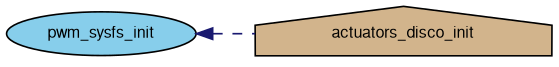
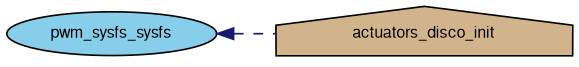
(101, 34) -> (112, 34)
